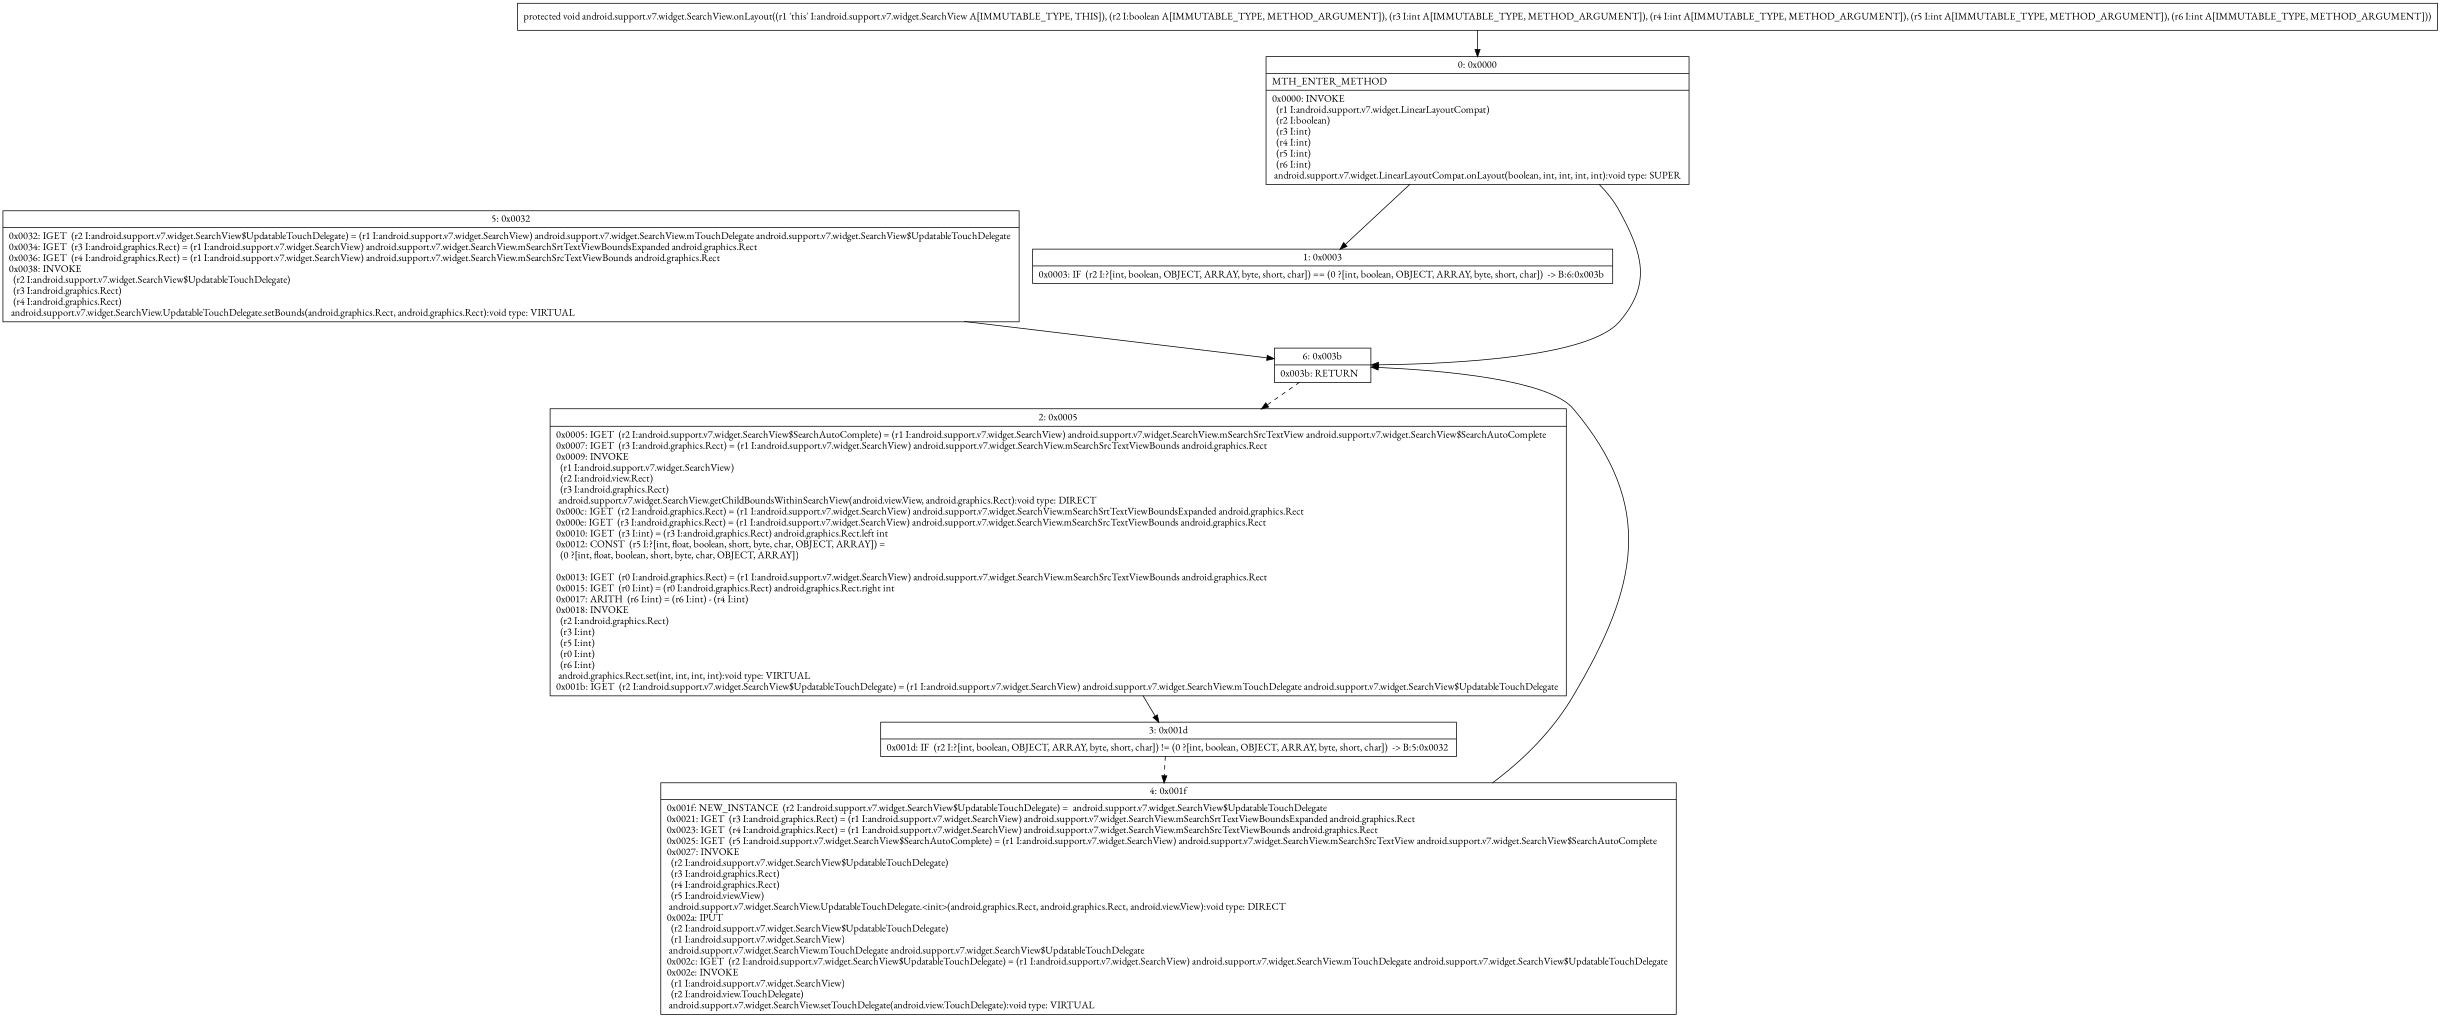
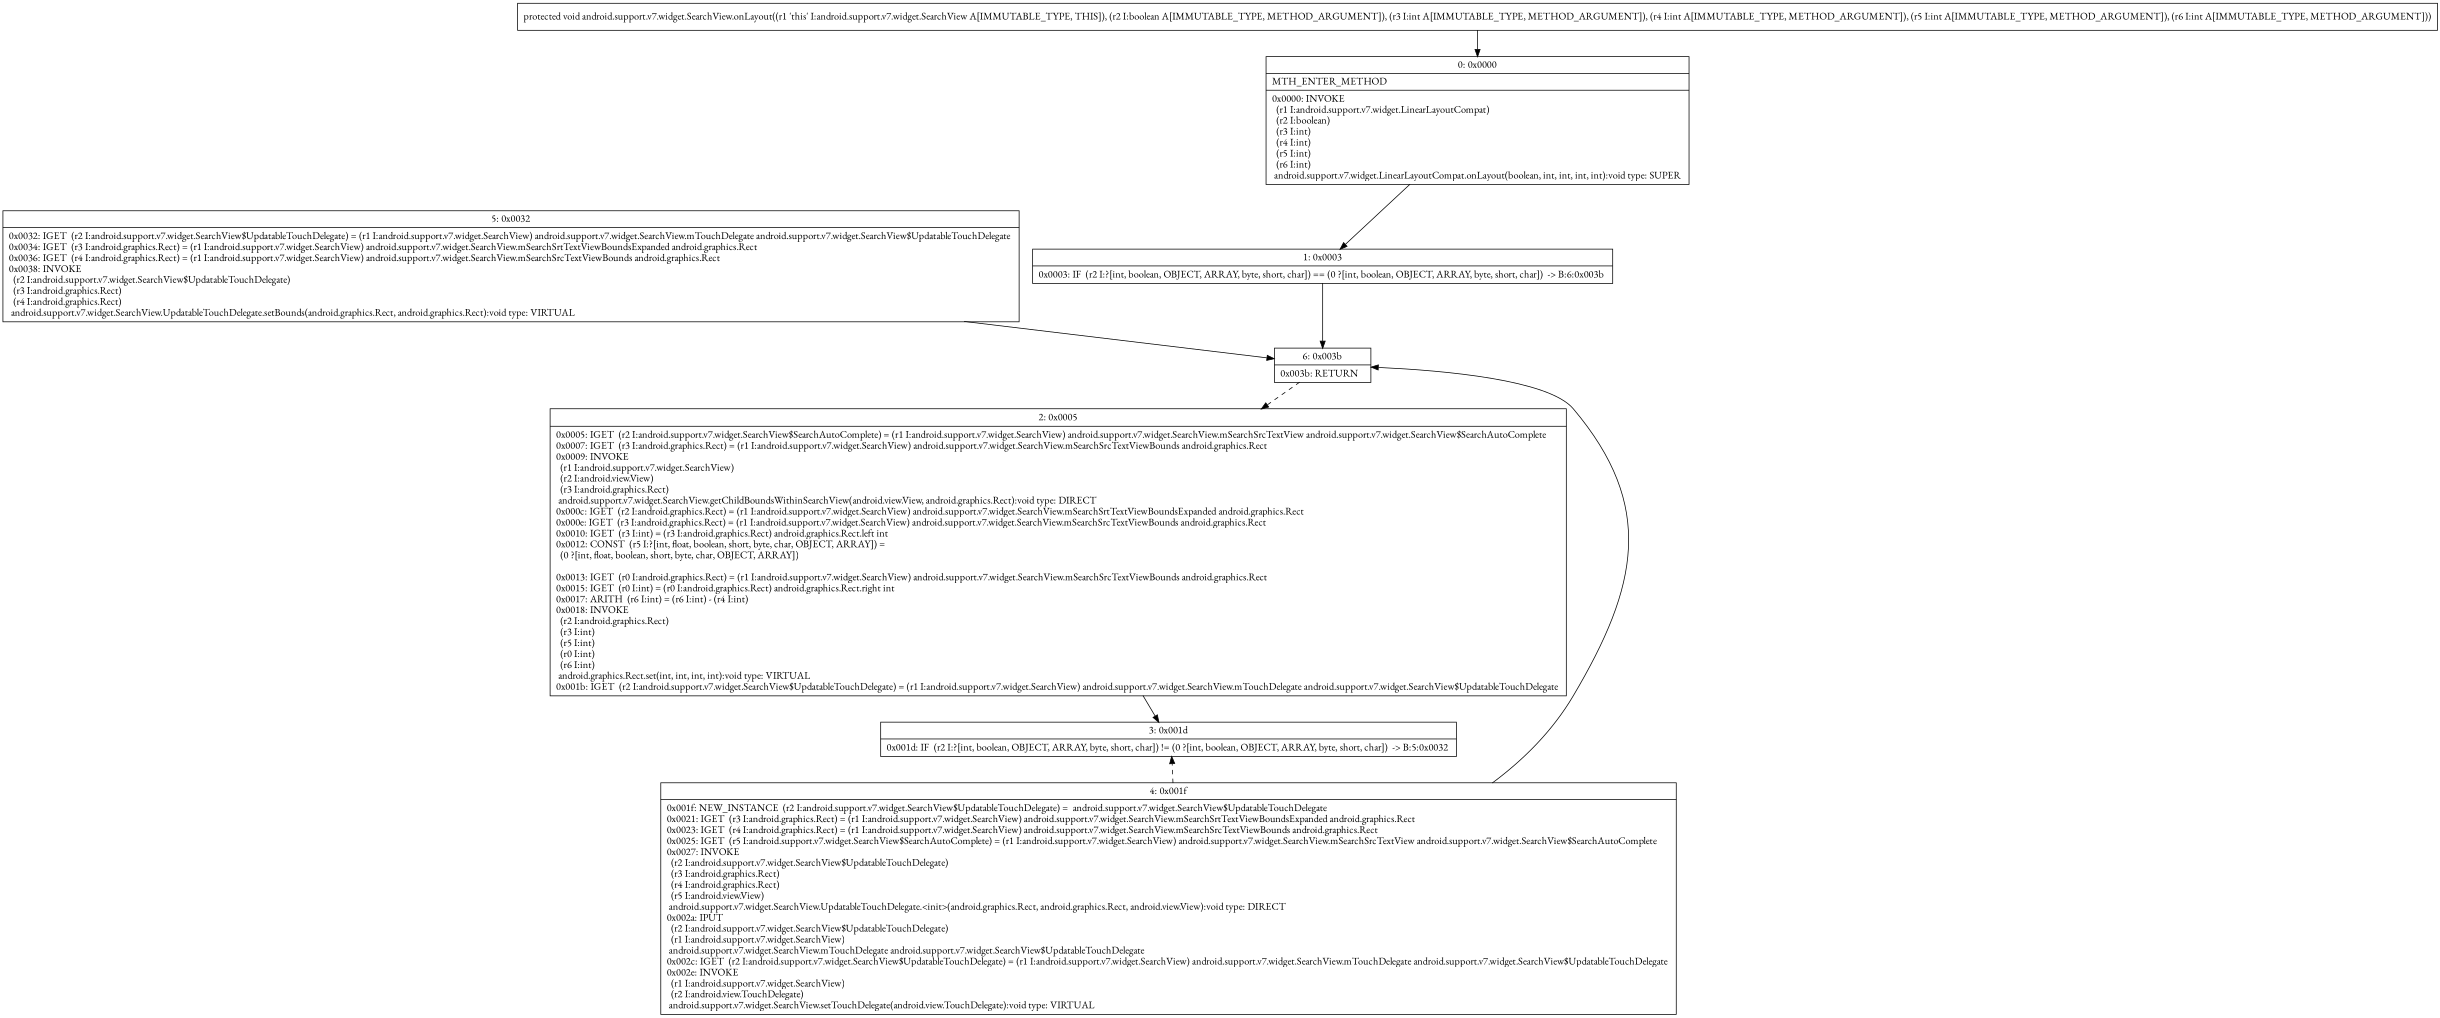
(1578, 344) -> (1323, 312)
(605, 479) -> (605, 479)
(1165, 766) -> (1173, 773)
